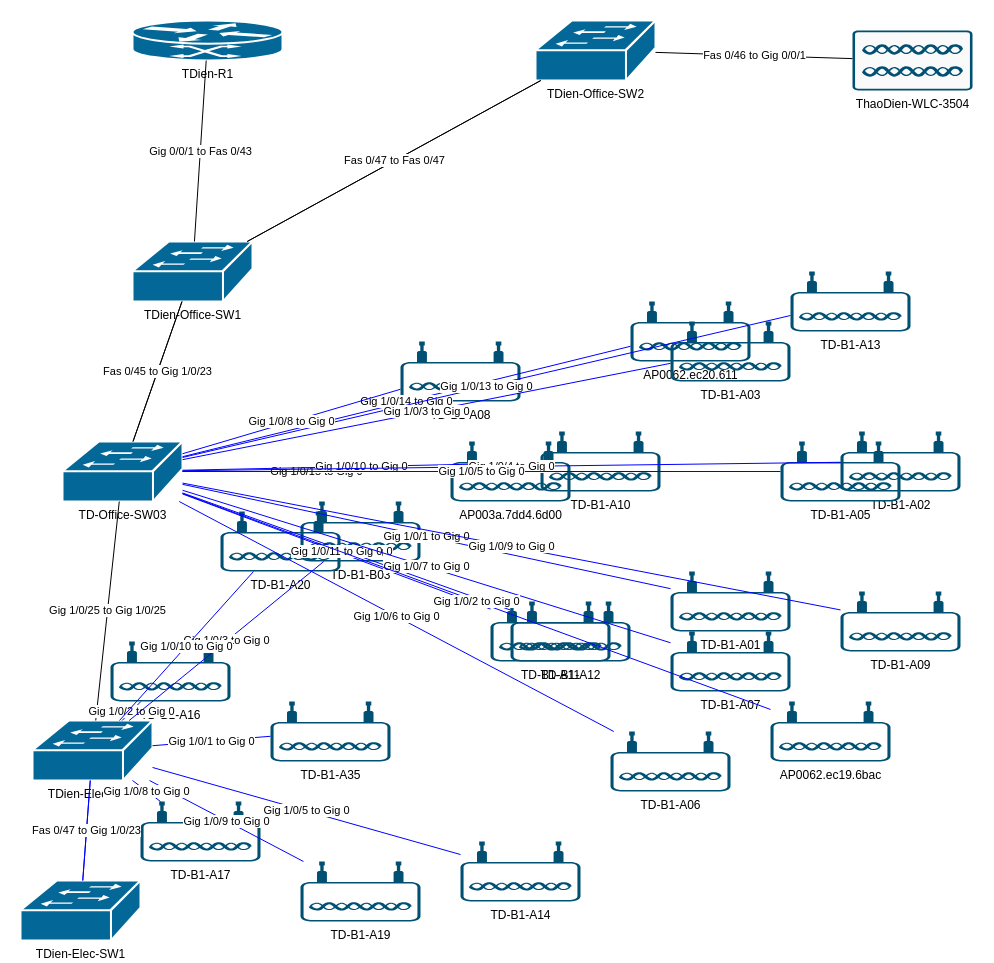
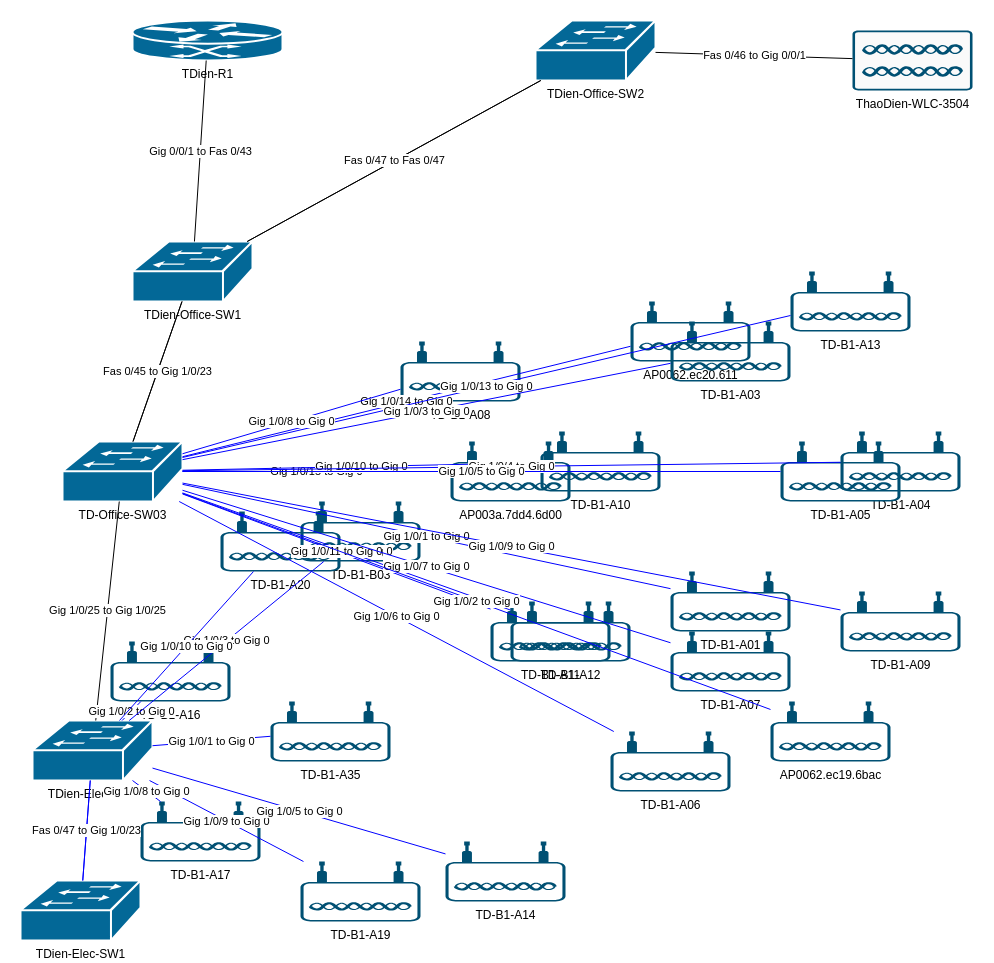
(901, 506) -> (901, 506)
(521, 872) -> (506, 872)
